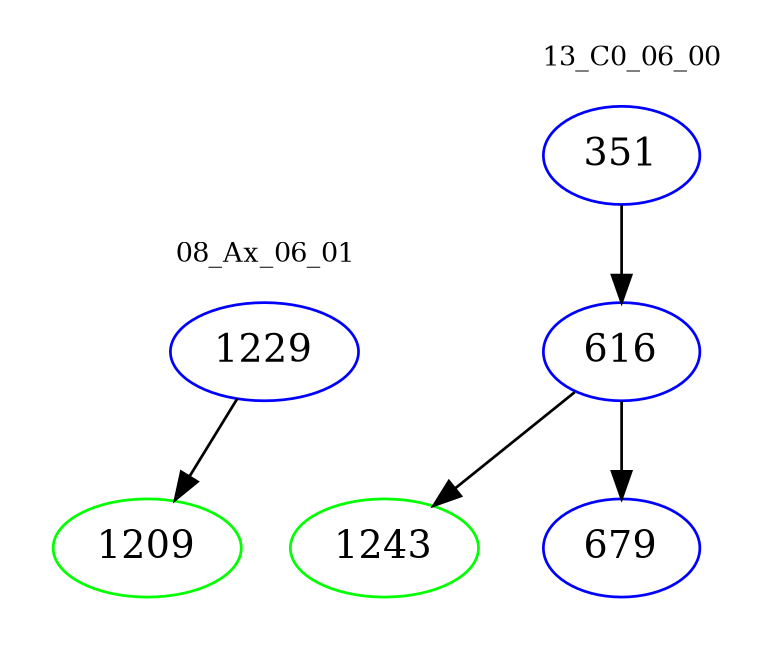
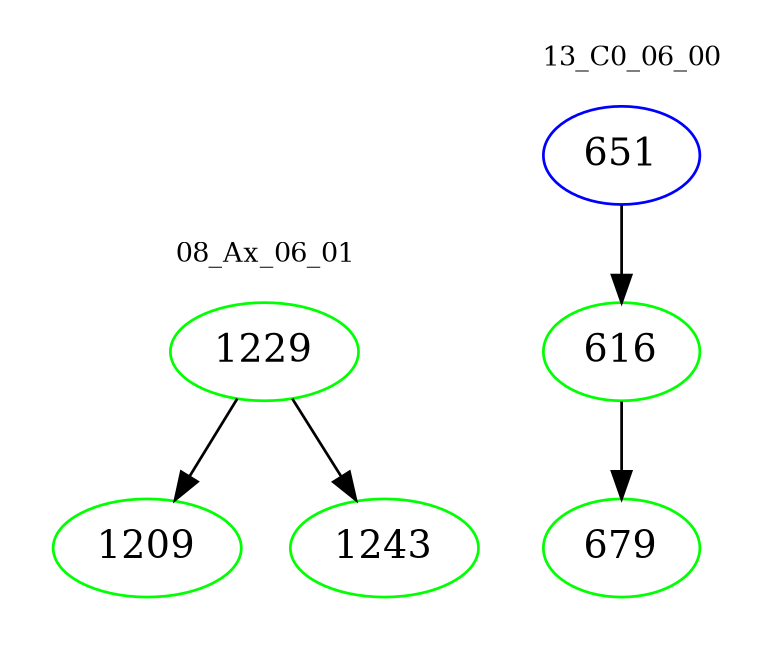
(622, 155) -> (622, 155)
(264, 352) -> (264, 352)
(622, 352) -> (622, 352)
(539, 421) -> (317, 437)
(622, 548) -> (622, 548)
